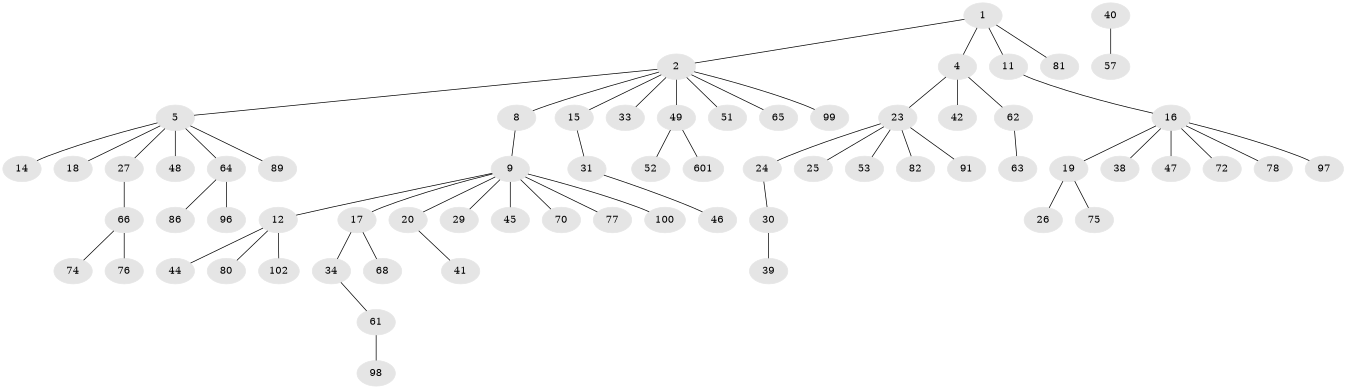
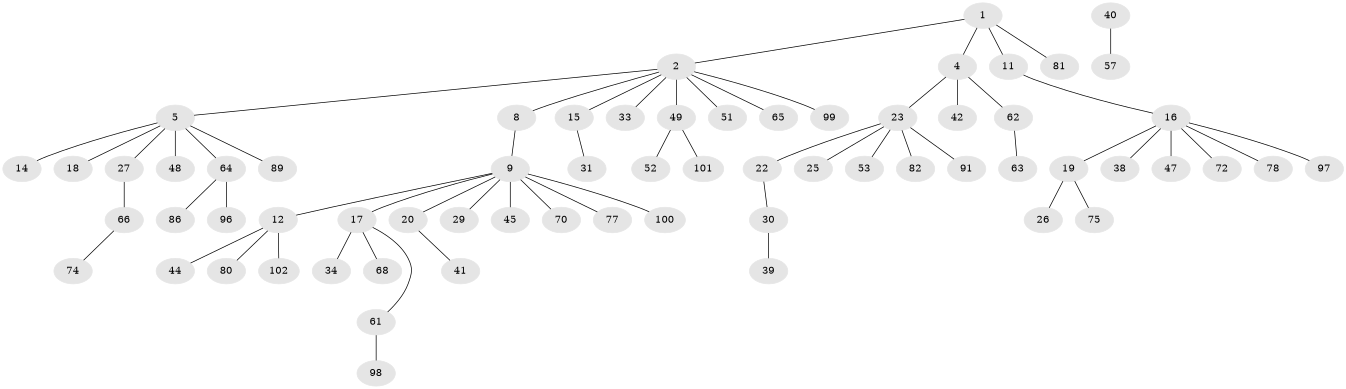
(703, 169) -> (703, 169)
(762, 169) -> (762, 169)
(718, 220) -> none
(124, 271) -> none
(354, 297) -> (411, 265)
